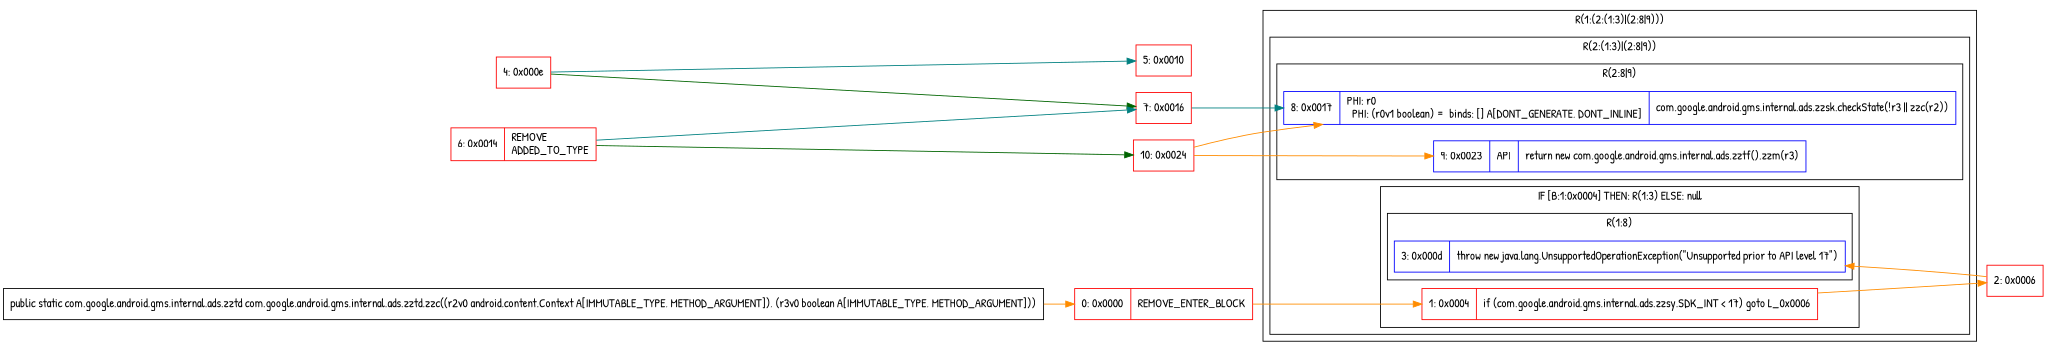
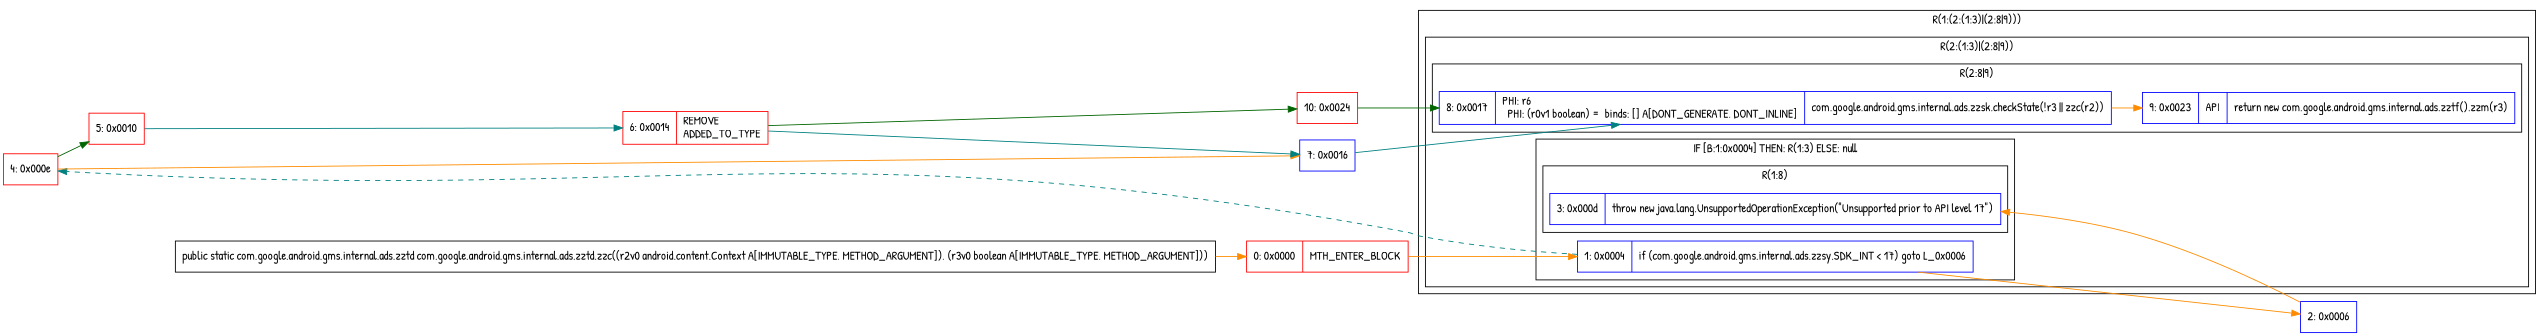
(839, 67) -> (69, 151)
(839, 90) -> (674, 162)
(1363, 101) -> (1518, 101)
(1164, 108) -> (1327, 156)
none -> (379, 128)
(1253, 134) -> (1394, 108)
(1309, 156) -> (2123, 108)
none -> (825, 174)
(2015, 281) -> (2329, 317)
(1192, 304) -> (1355, 256)
(1620, 304) -> (1775, 257)
